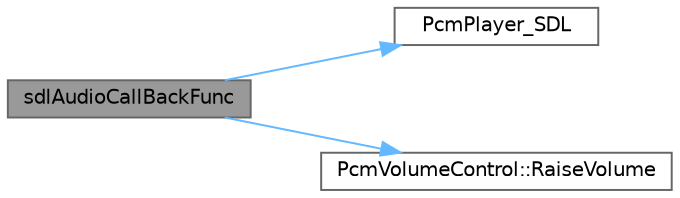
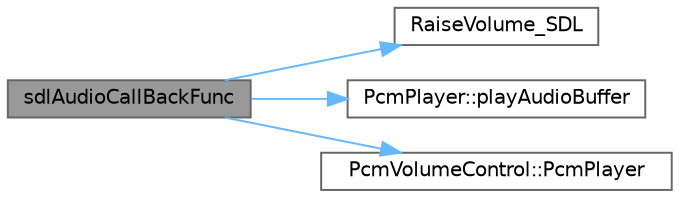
(496, 26) -> (496, 26)
none -> (496, 99)
(496, 171) -> (496, 171)
